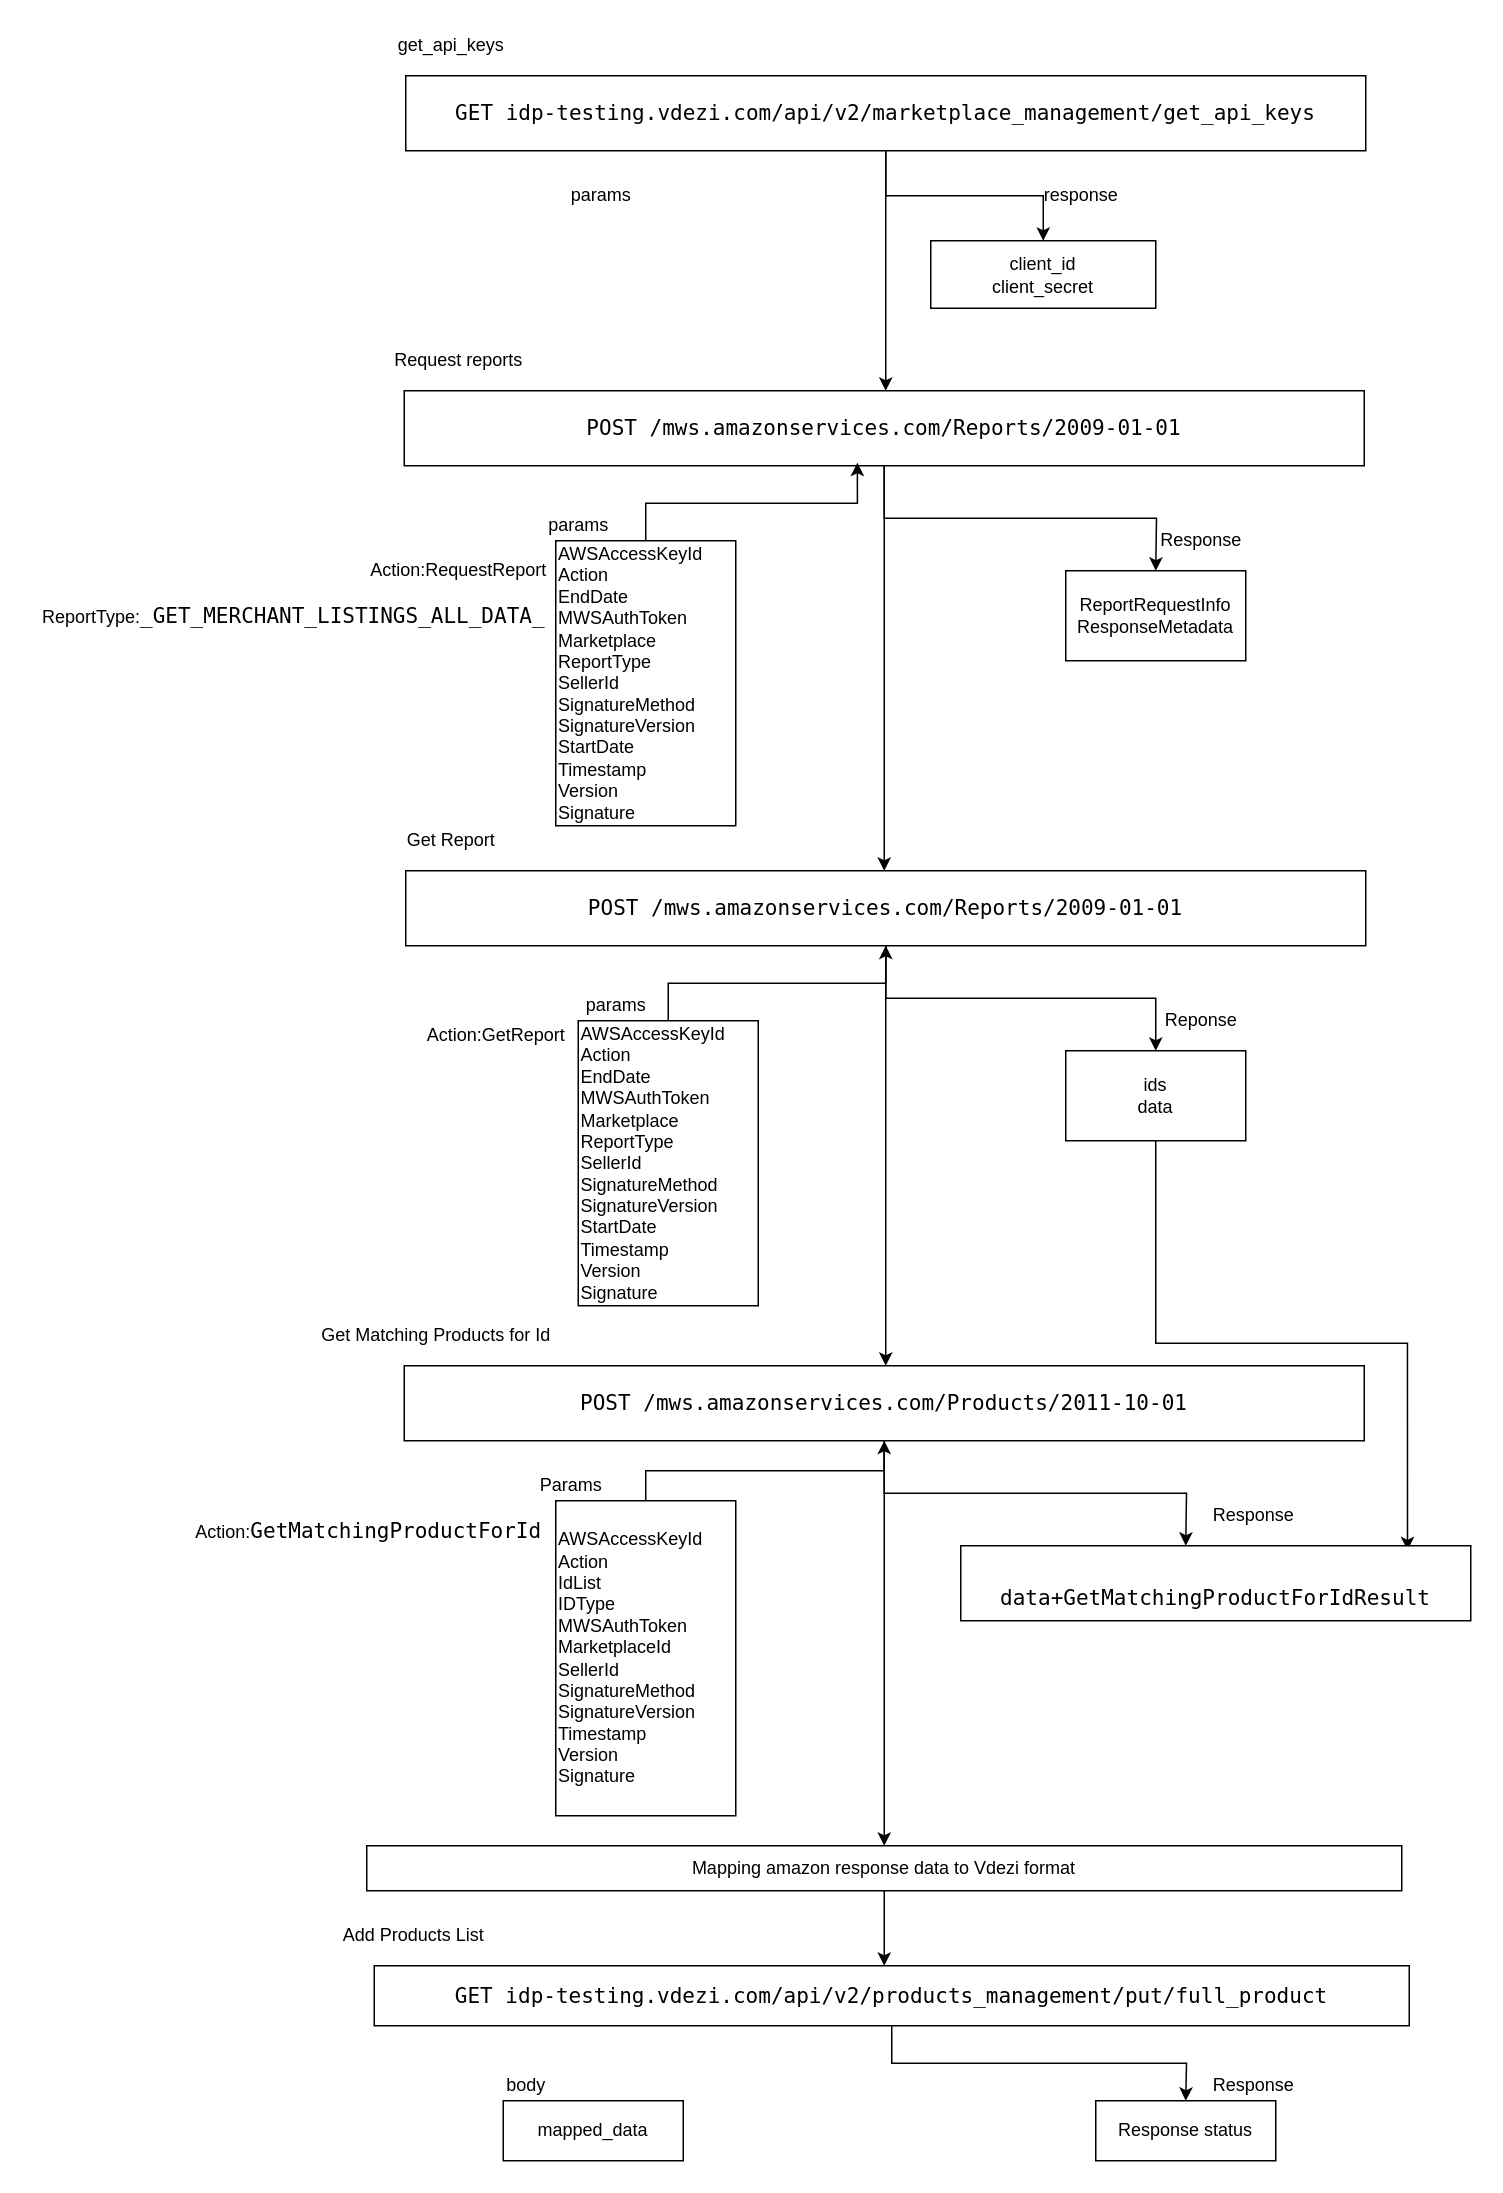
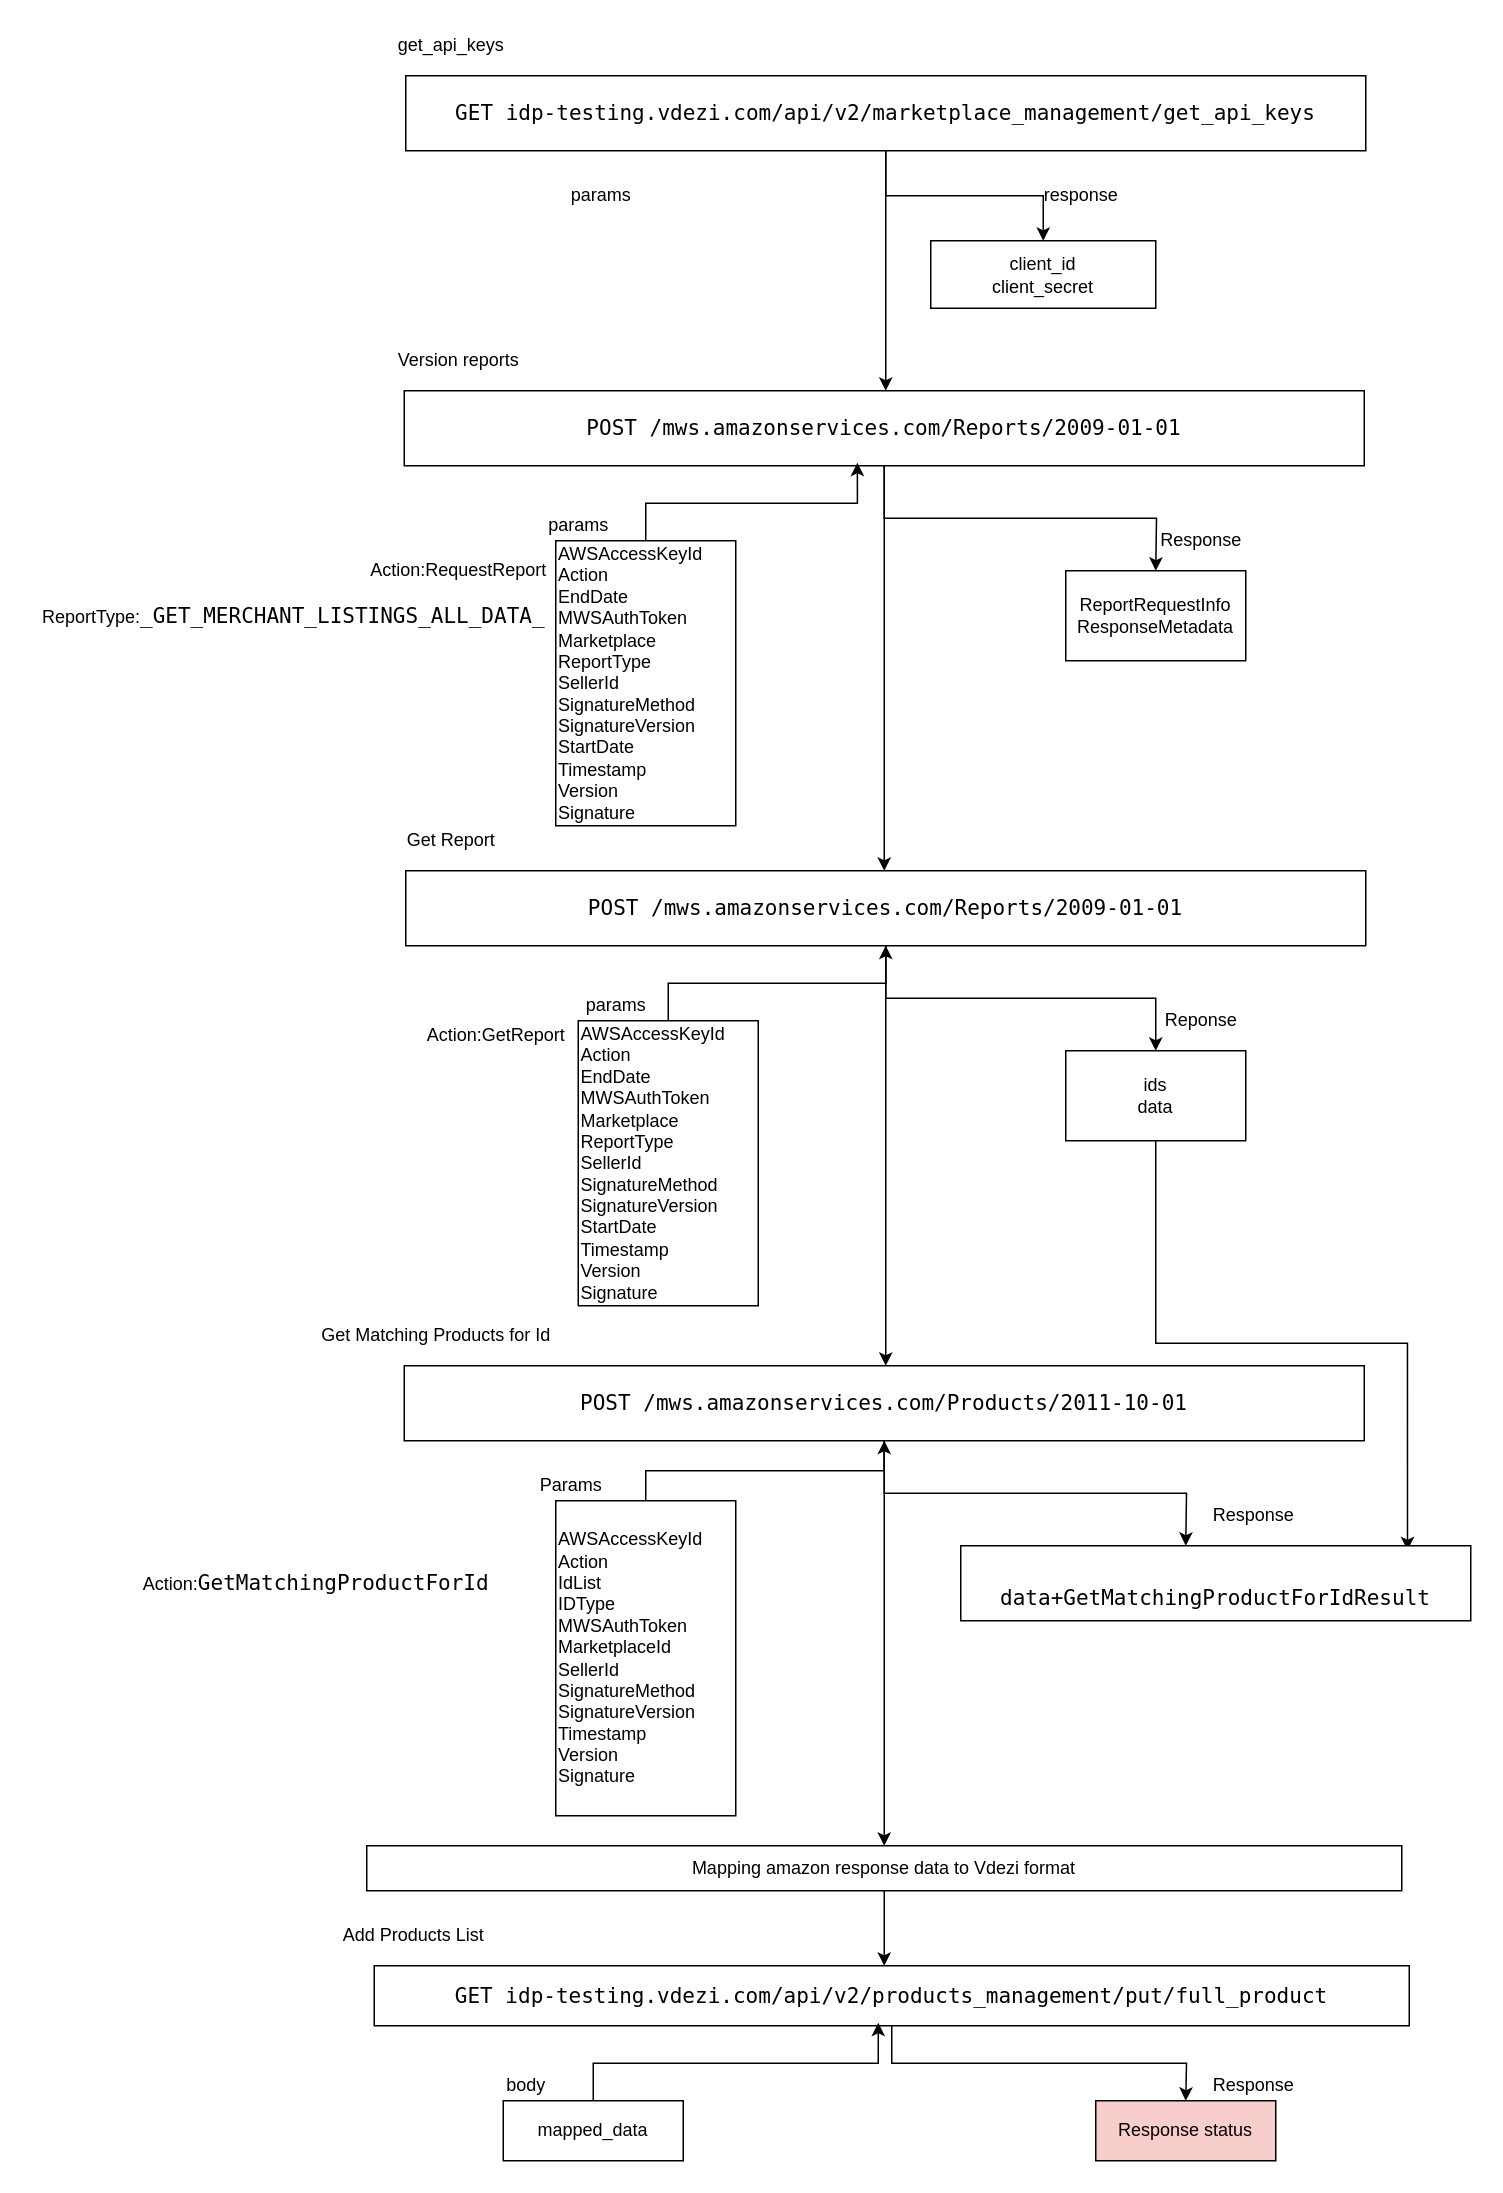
(459, 361) -> (459, 361)
(368, 1531) -> (316, 1583)
none -> (732, 2063)
(1186, 2131) -> (1186, 2131)
